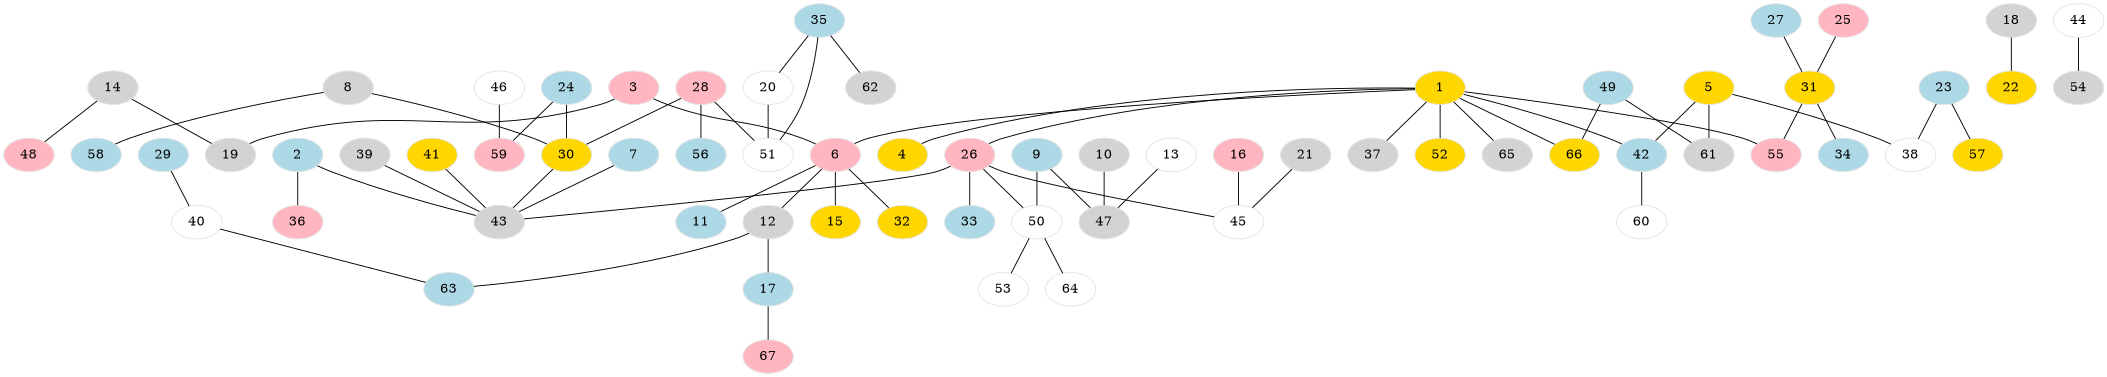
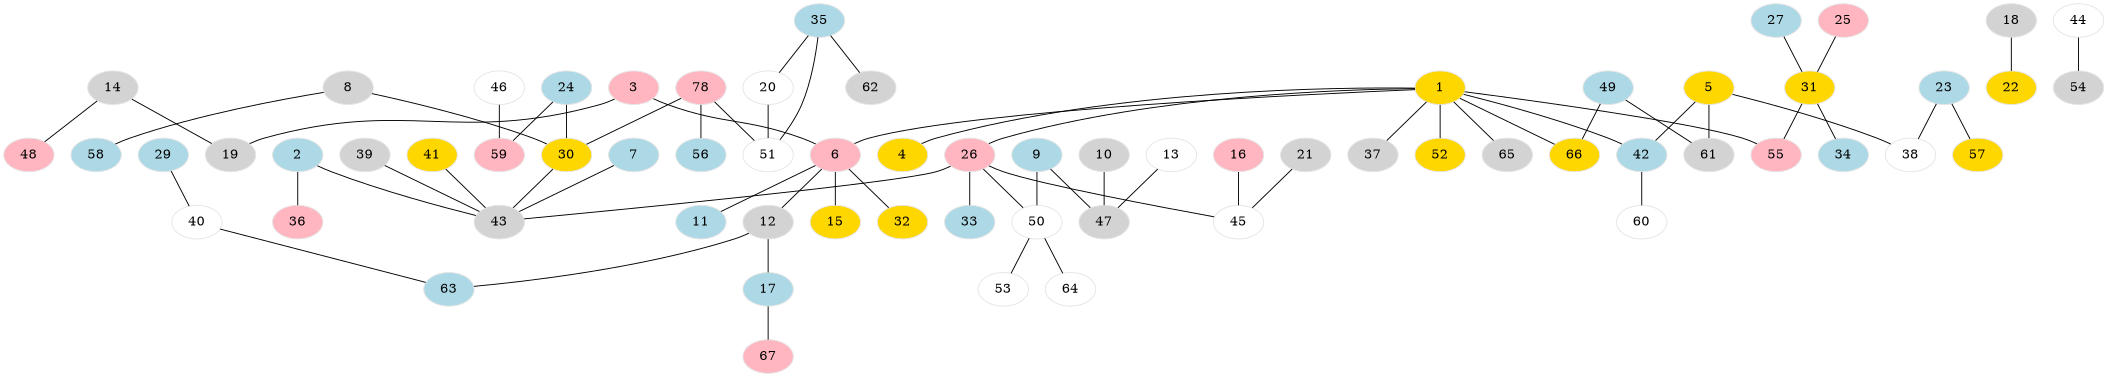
(701, 88) -> (701, 88)
